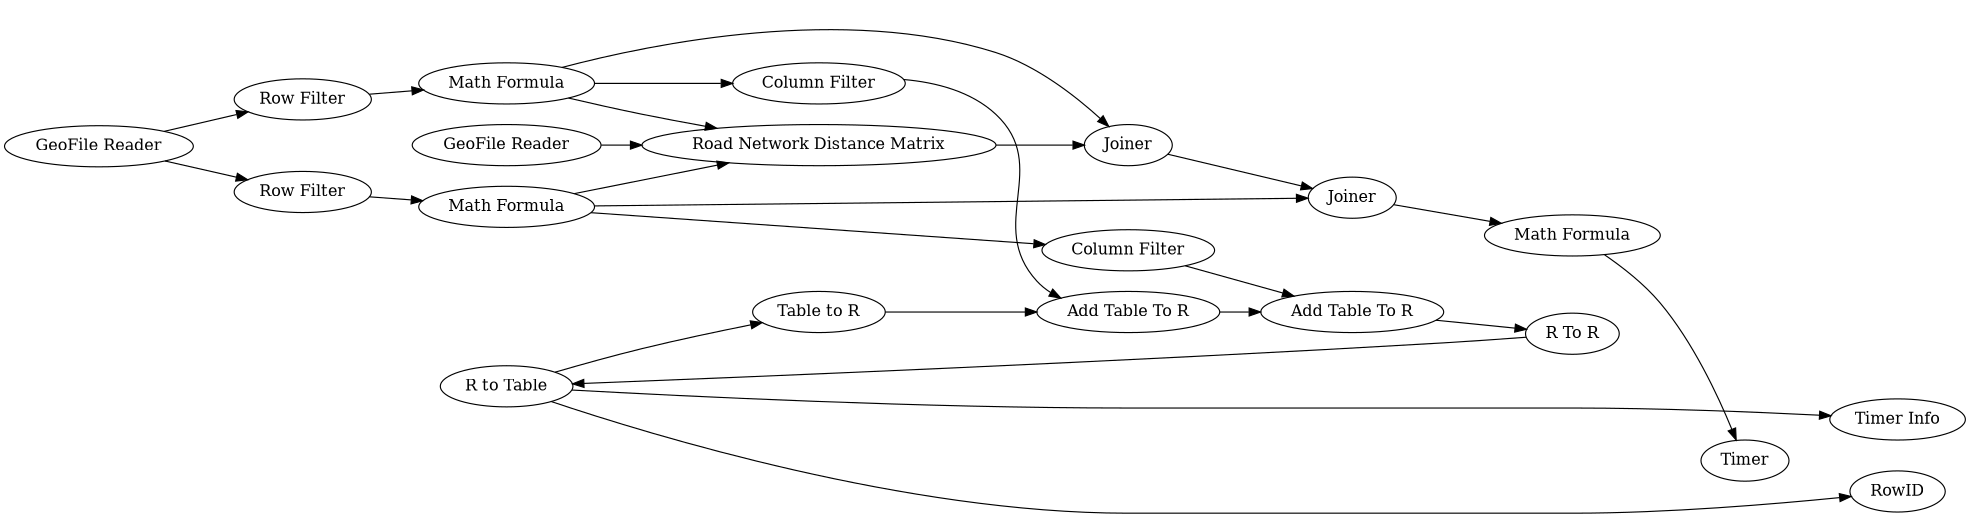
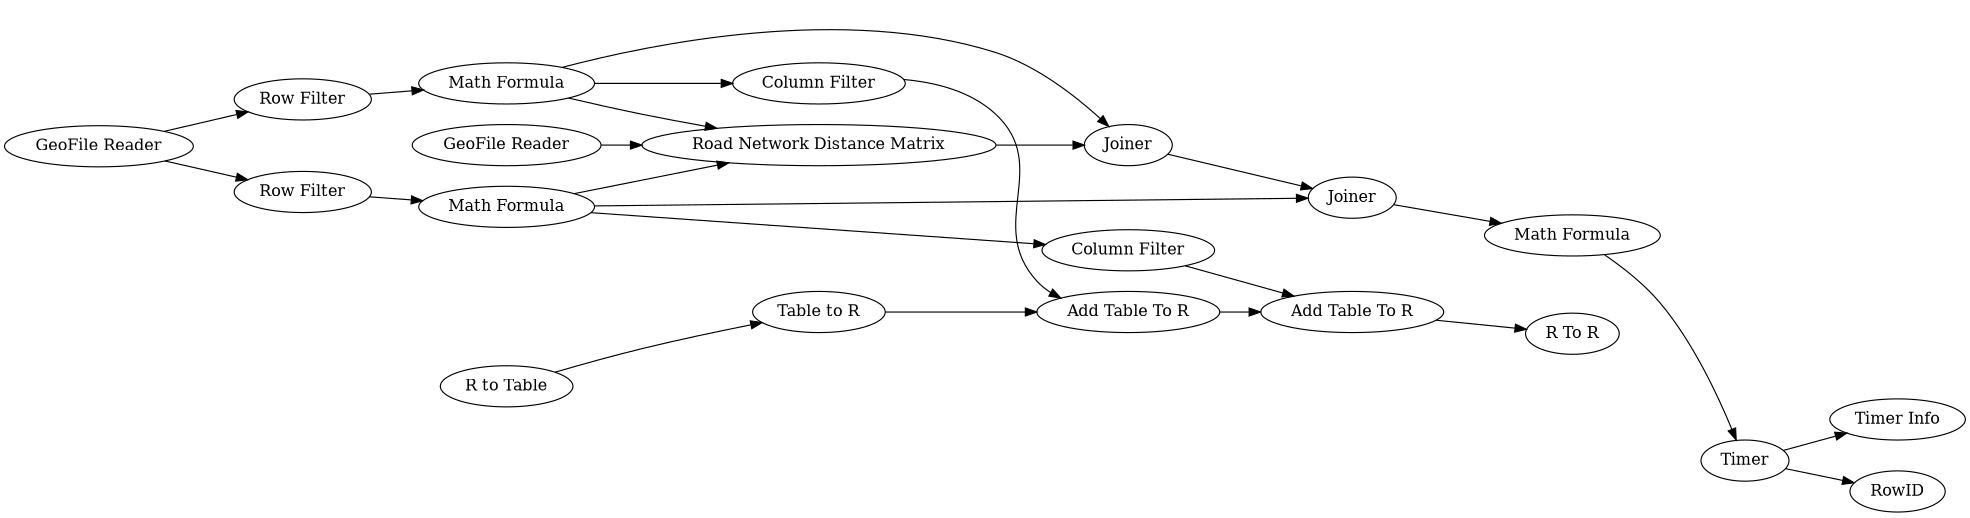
(1055, 363) -> none
(1196, 408) -> (1809, 443)
(1189, 513) -> (1814, 475)
